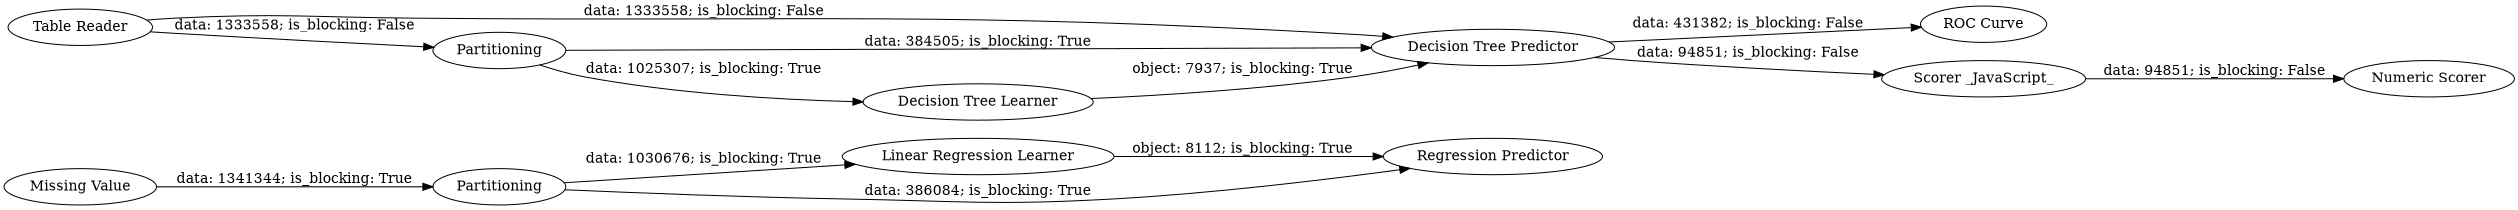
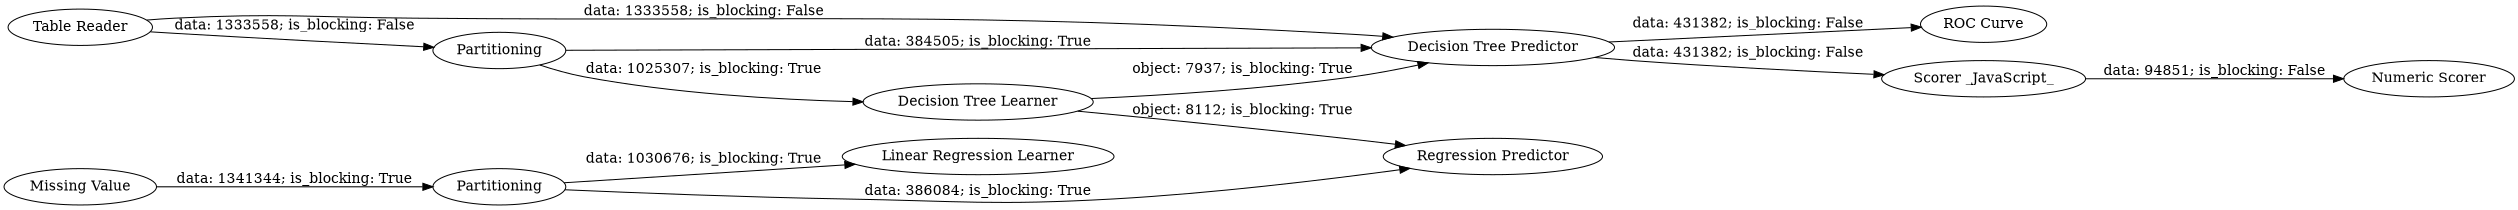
(1748, 53) -> (1748, 53)
(1244, 157) -> (1237, 127)
